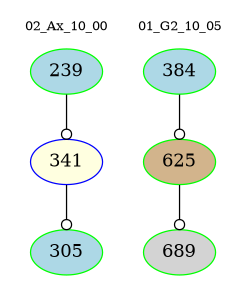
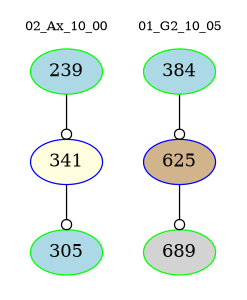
(180, 162) -> (180, 162)
